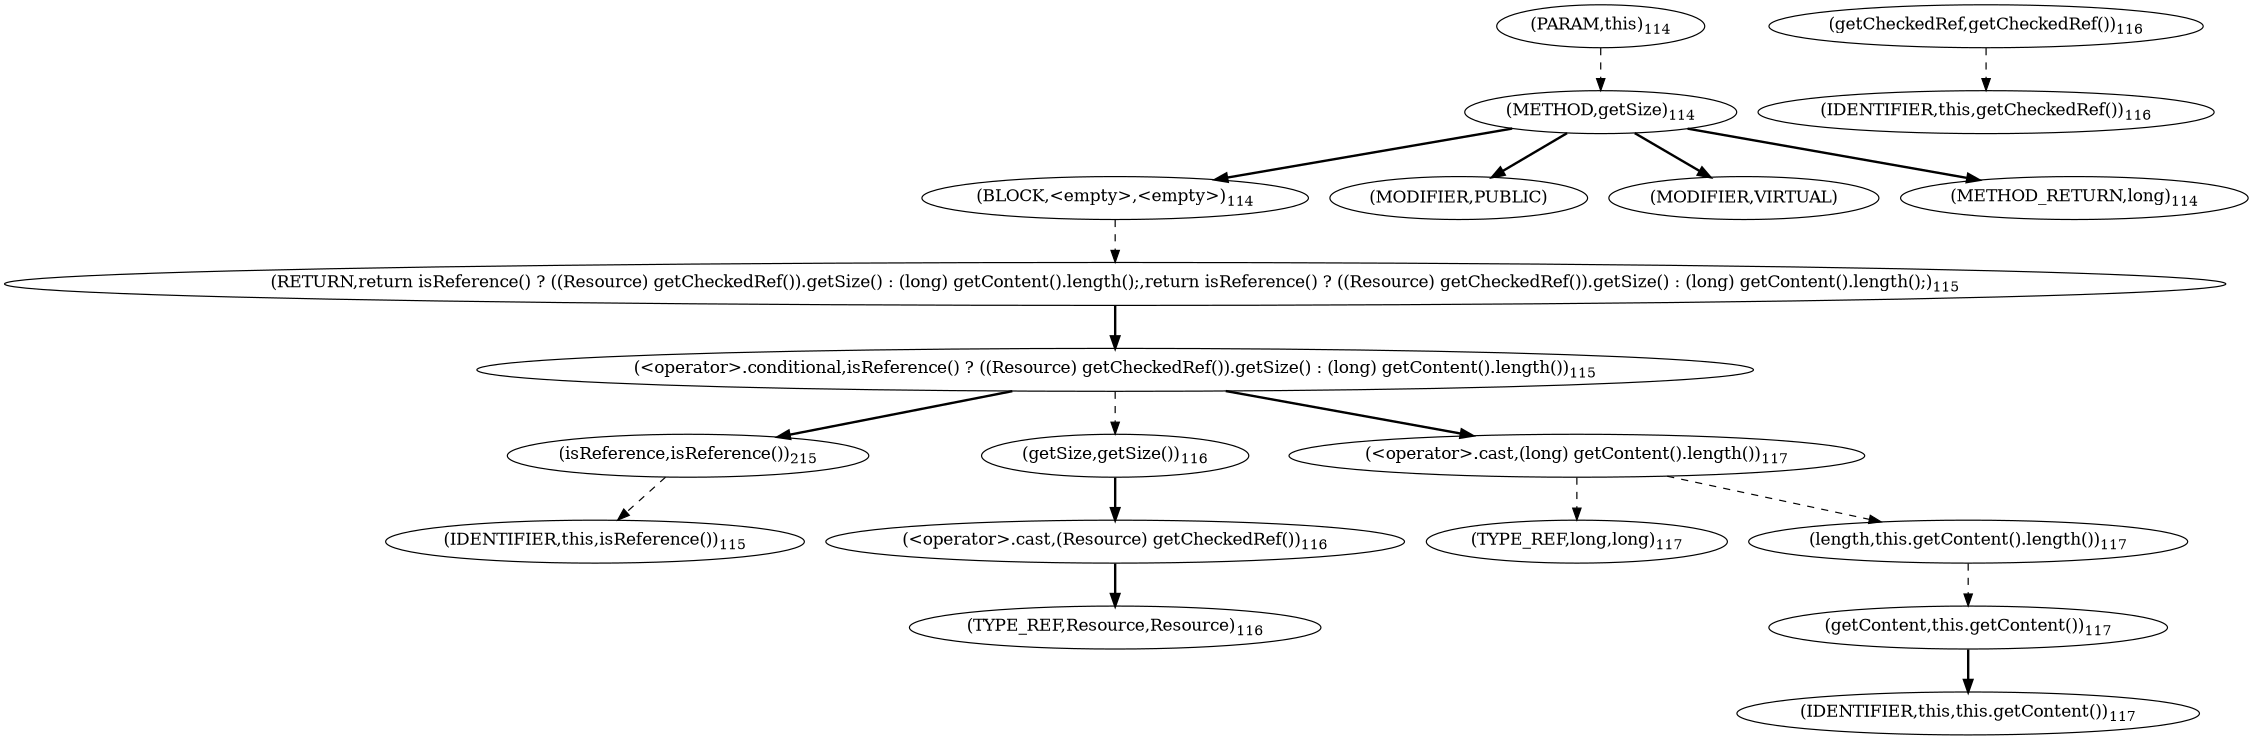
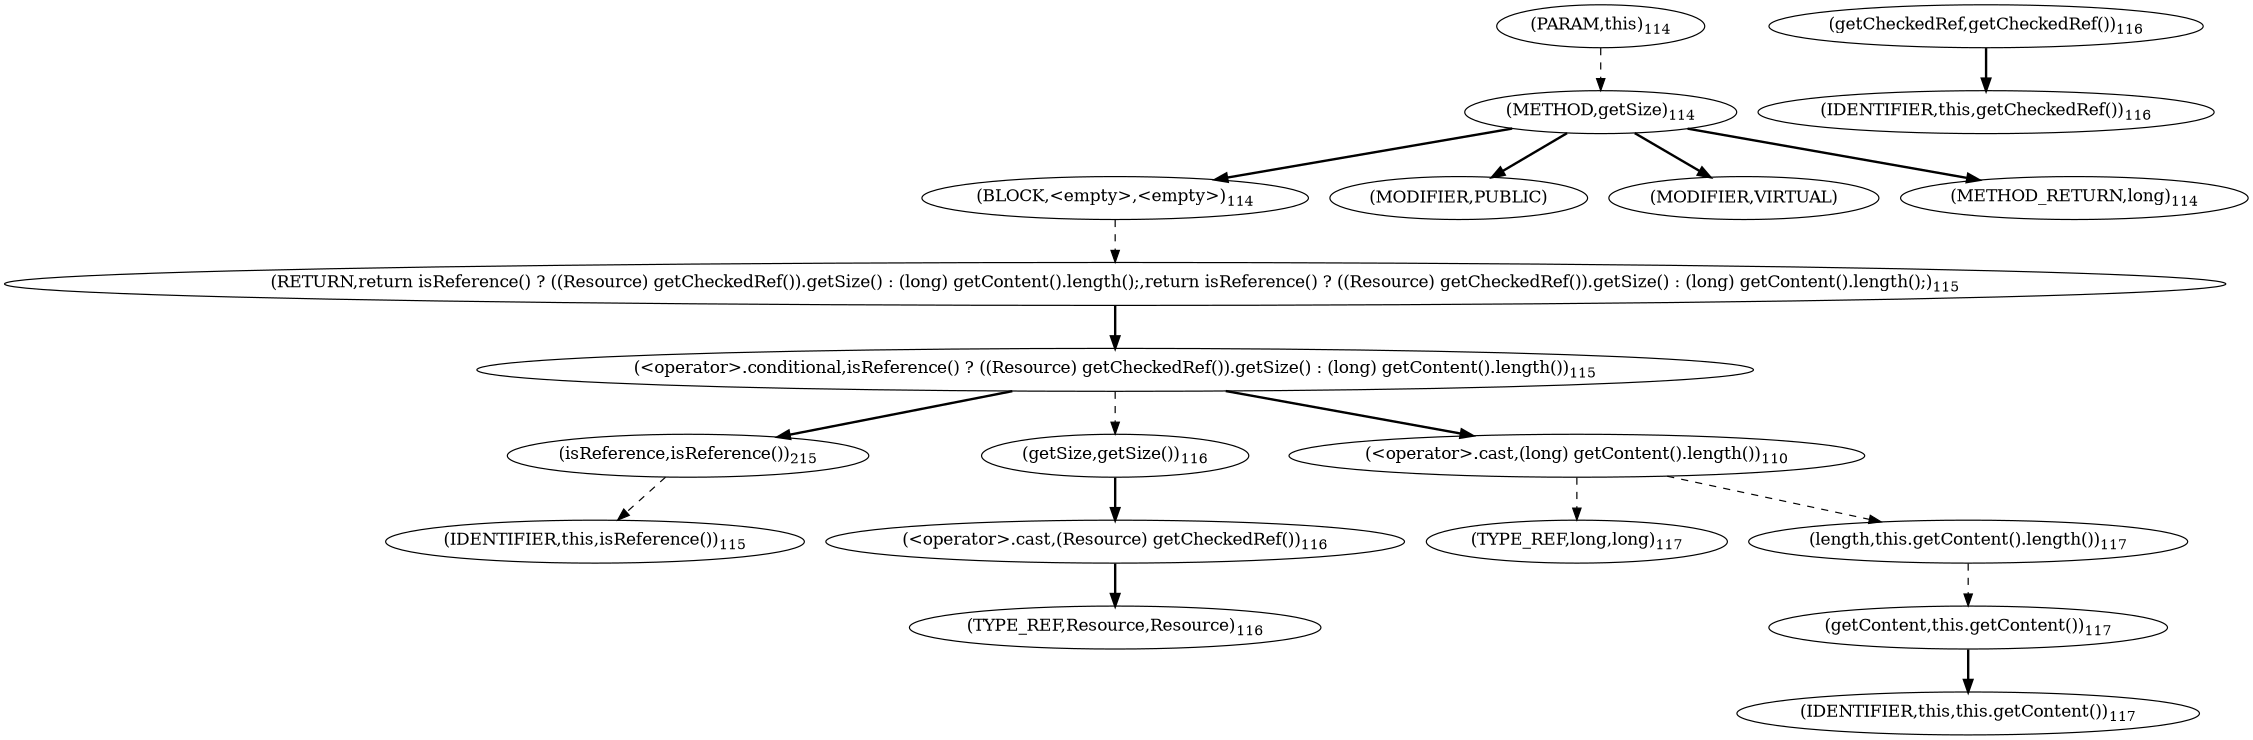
(1986, 63) -> (1986, 63)
(1775, 454) -> (1775, 454)
